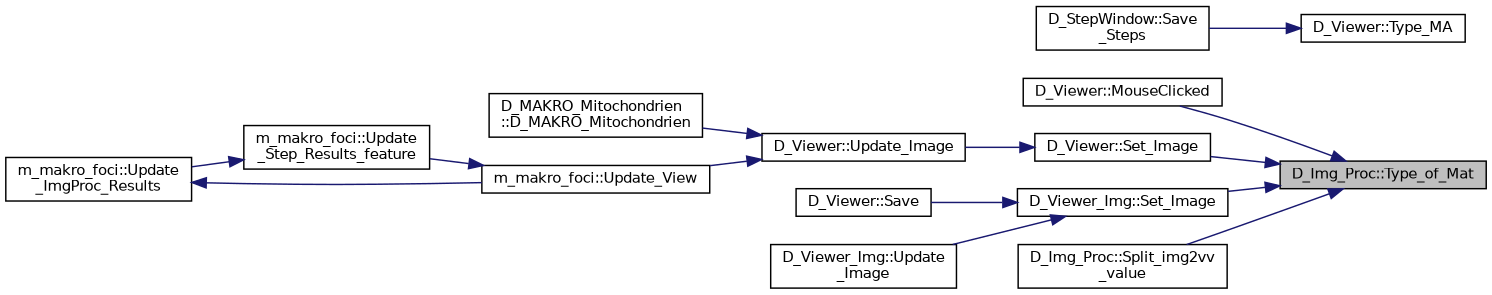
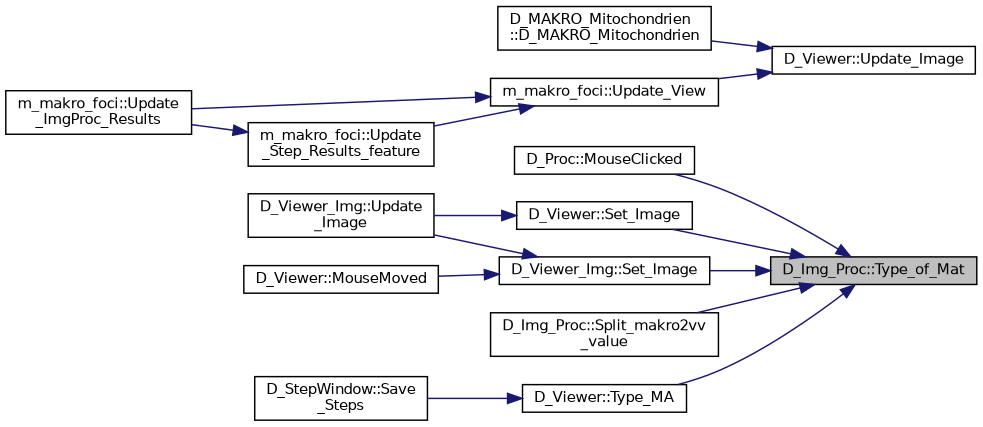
(1123, 92) -> (605, 160)
(993, 147) -> (468, 216)
(344, 184) -> (334, 103)
(864, 202) -> (341, 279)
(1123, 266) -> (605, 335)
none -> (765, 347)
